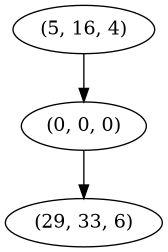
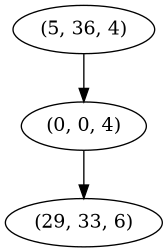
(84, 30) -> (84, 30)
(84, 126) -> (84, 126)
